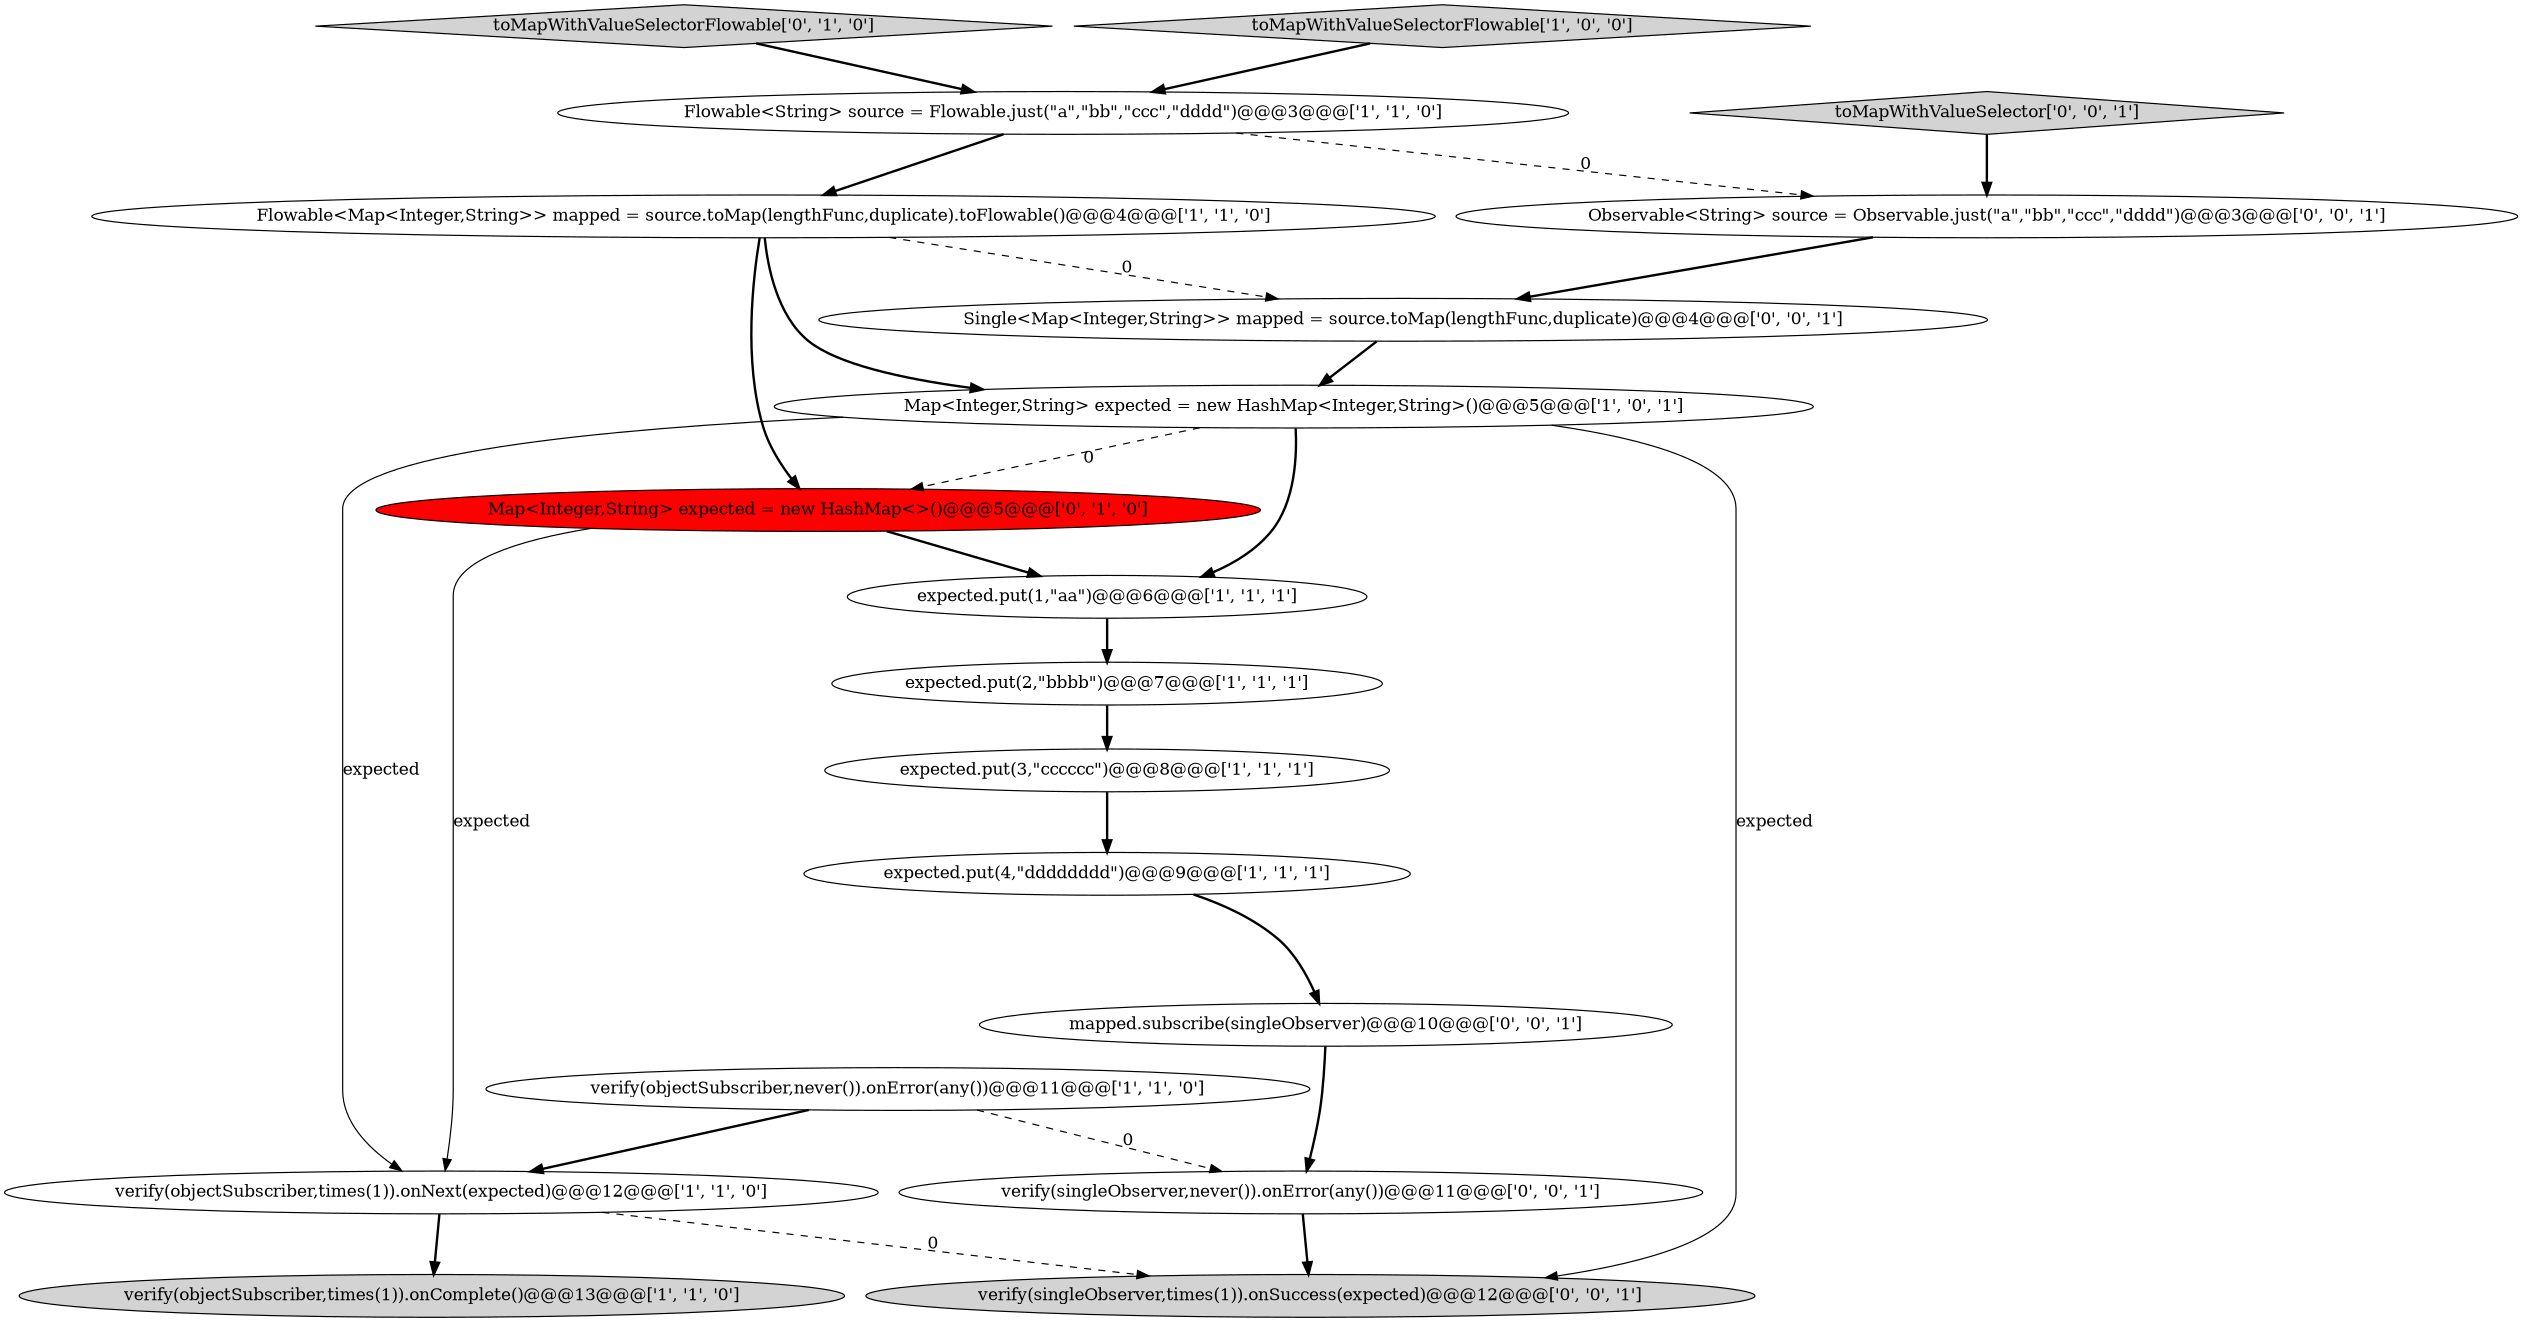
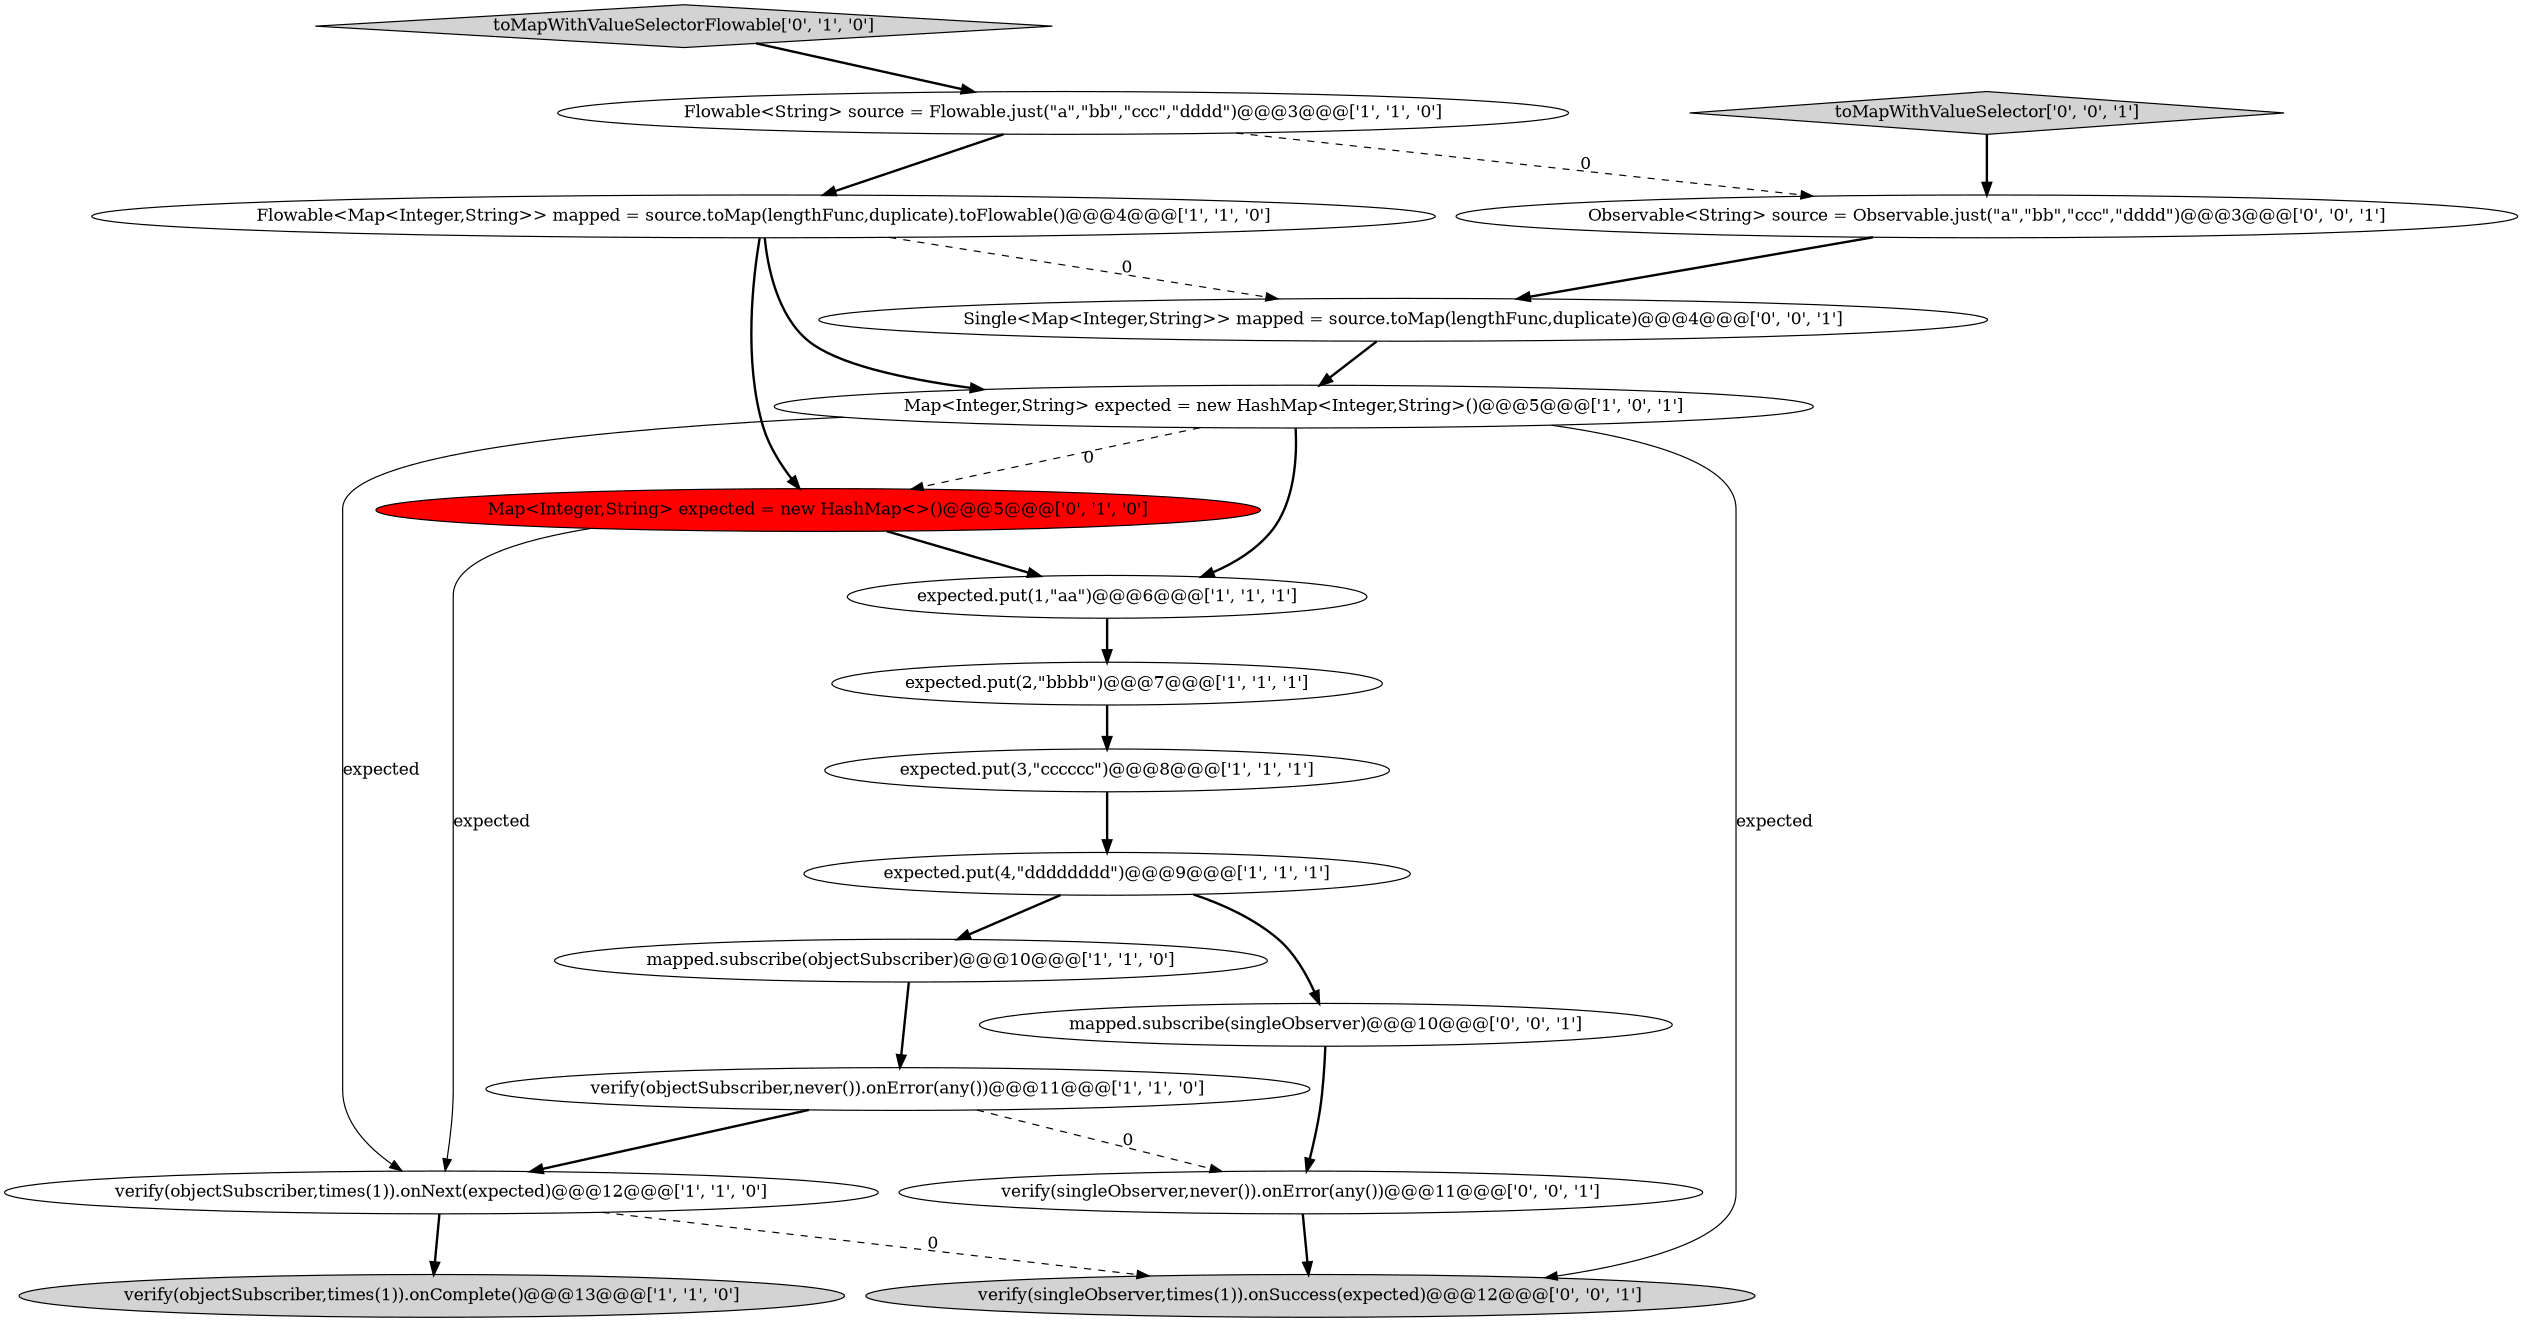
(1442, 26) -> none
none -> (911, 961)
